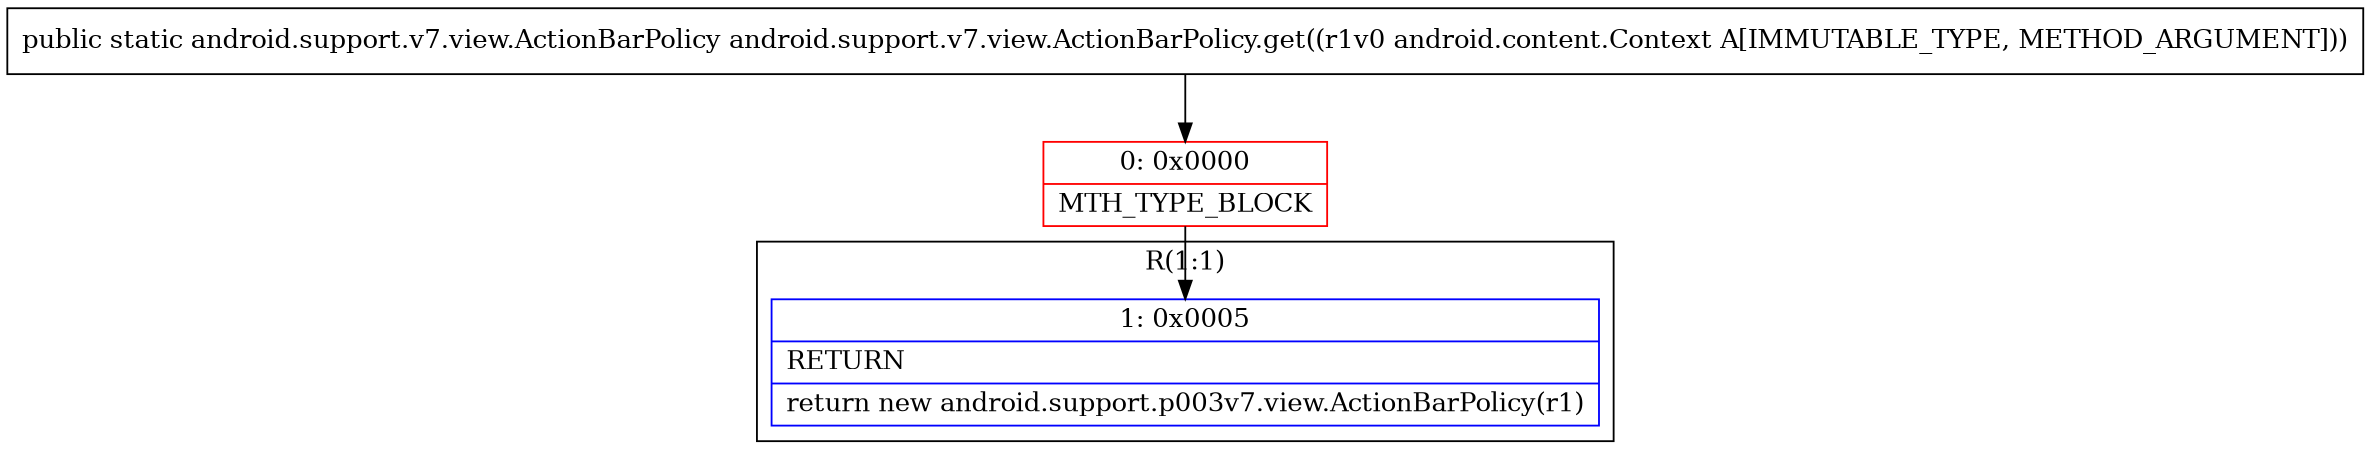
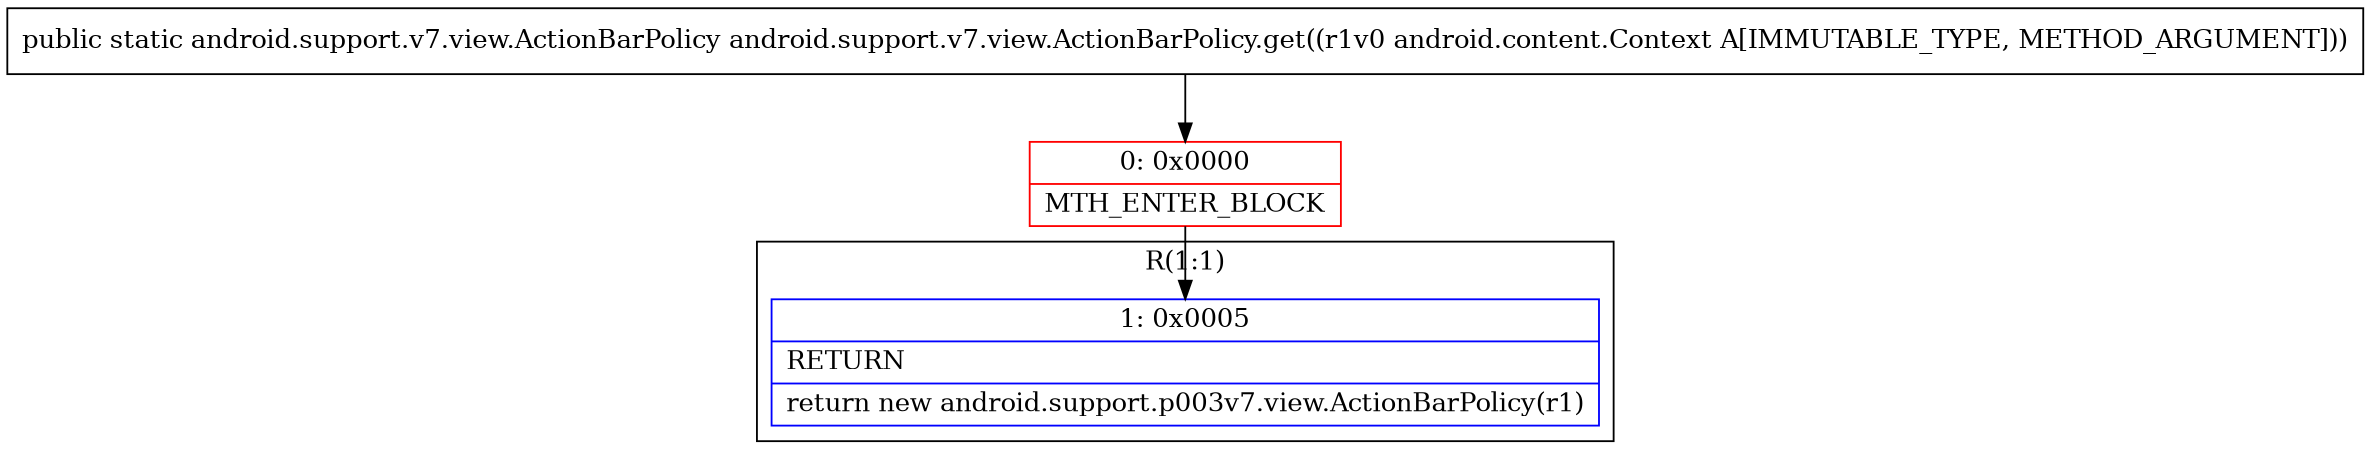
(1185, 204) -> (1185, 204)
